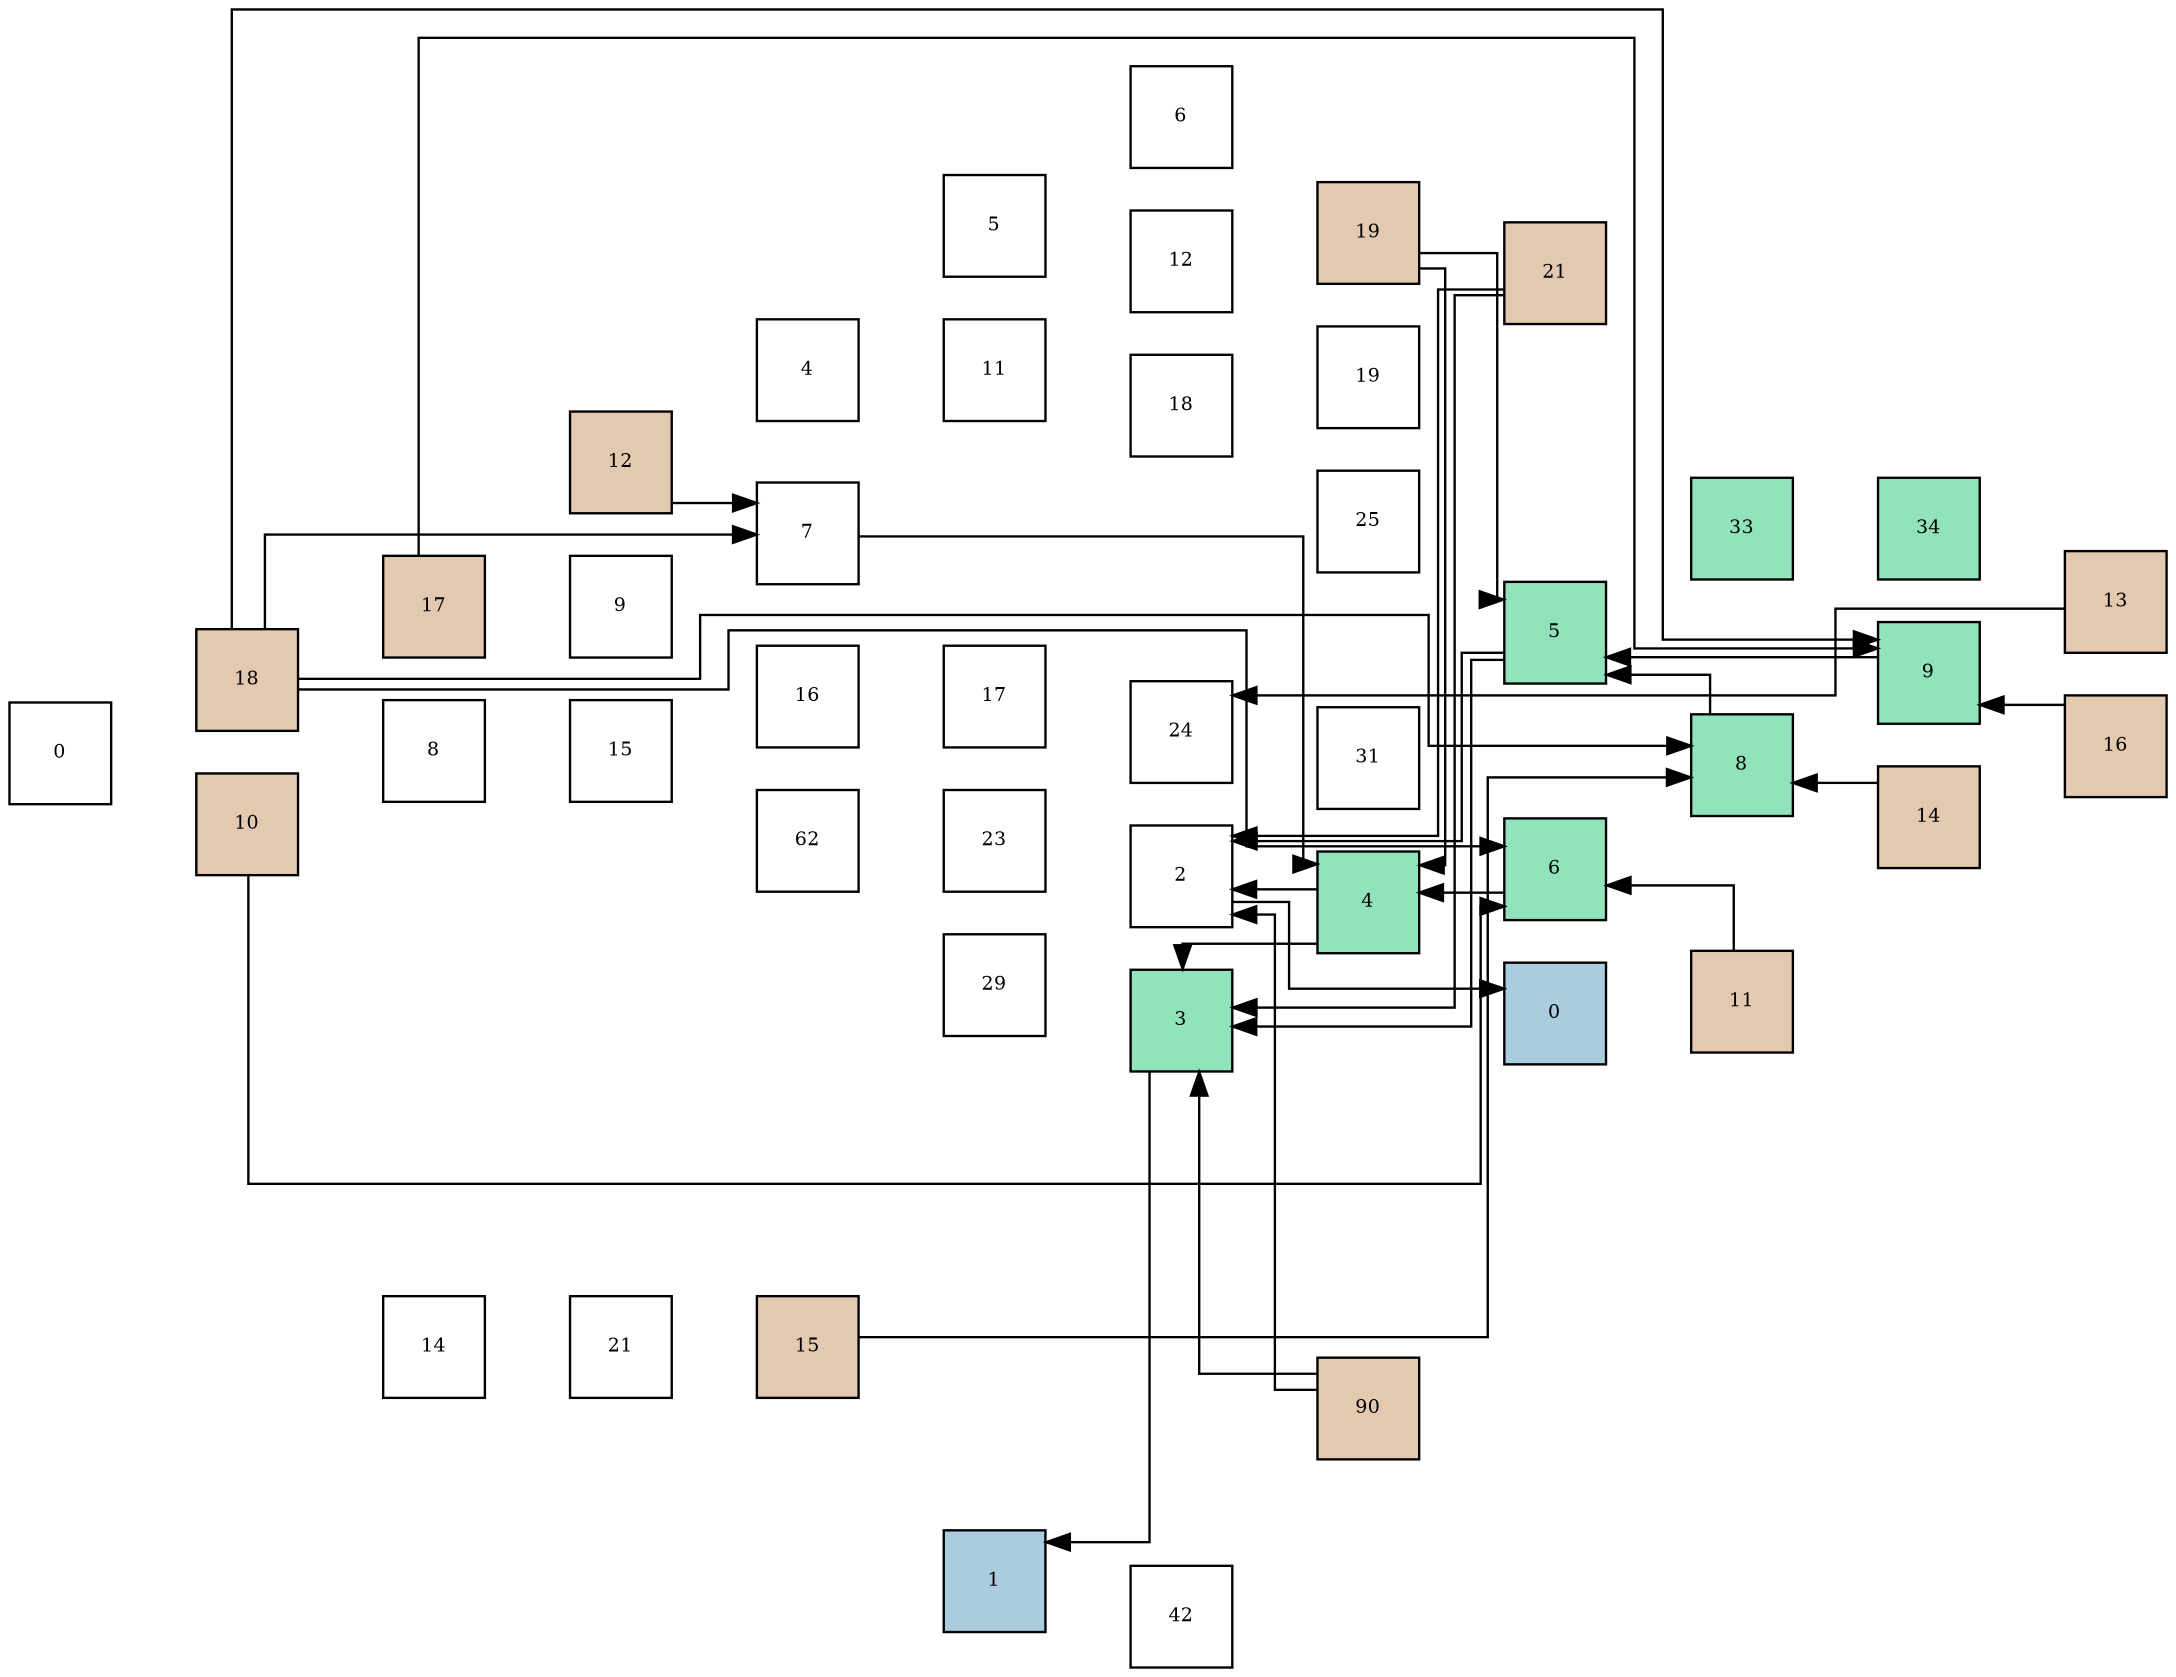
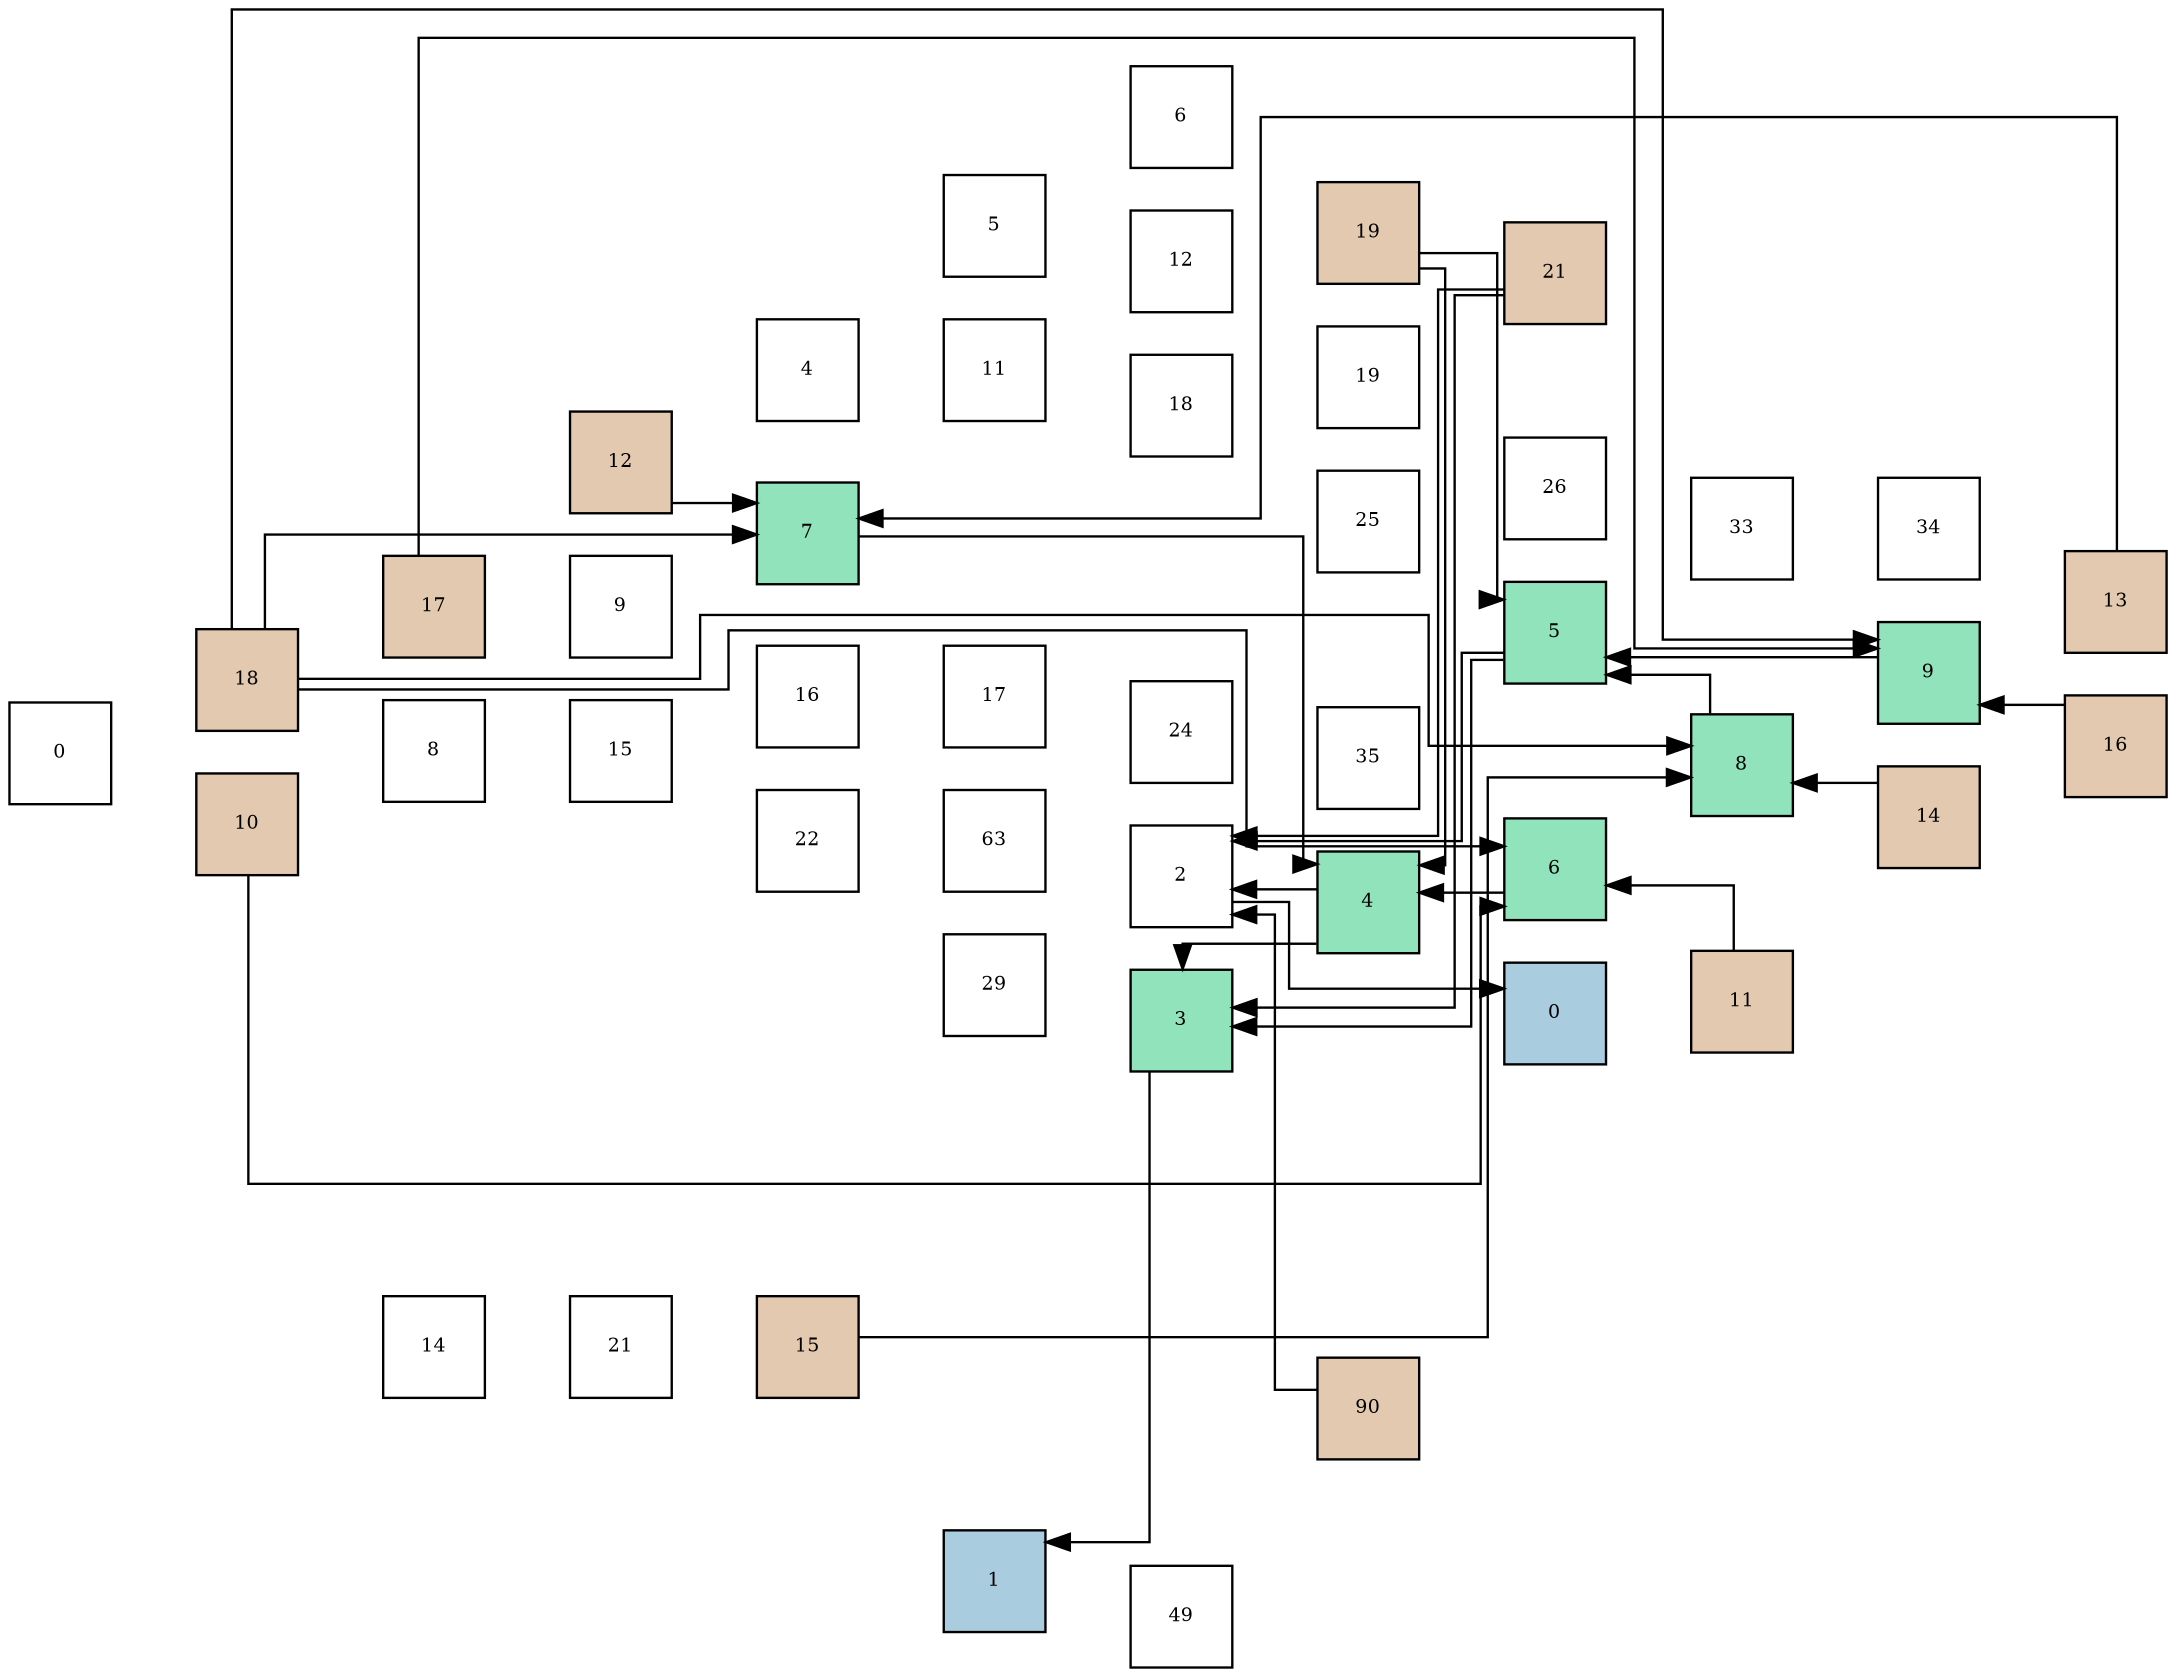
none -> (1555, 488)
(1742, 529) -> (1742, 529)
(1929, 529) -> (1929, 529)
(808, 533) -> (808, 533)
(1681, 695) -> (1516, 117)
(1368, 758) -> (1368, 758)
(808, 841) -> (808, 841)
(995, 841) -> (995, 841)
(1199, 1293) -> none
(1181, 1617) -> (1181, 1617)
